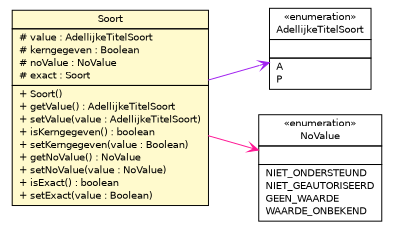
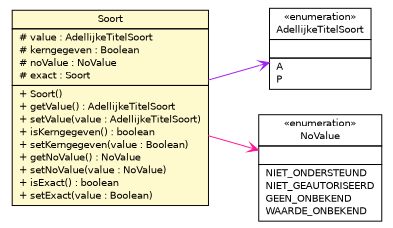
(303, 199) -> (309, 199)
